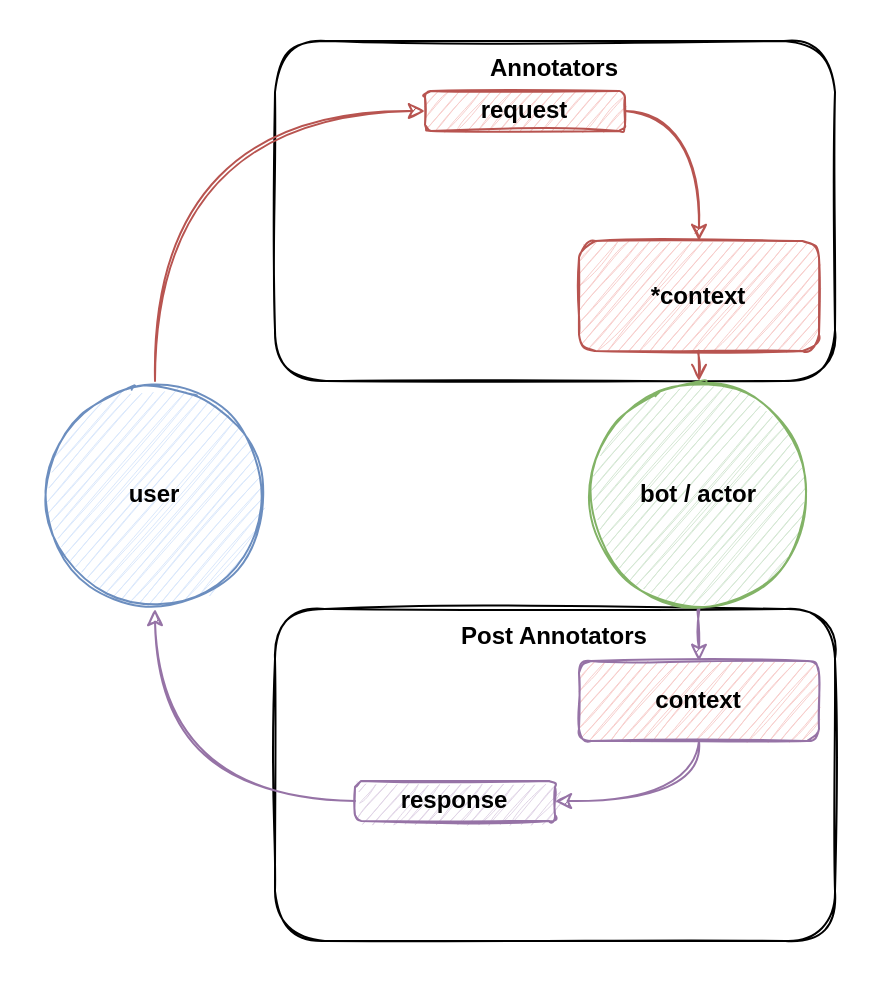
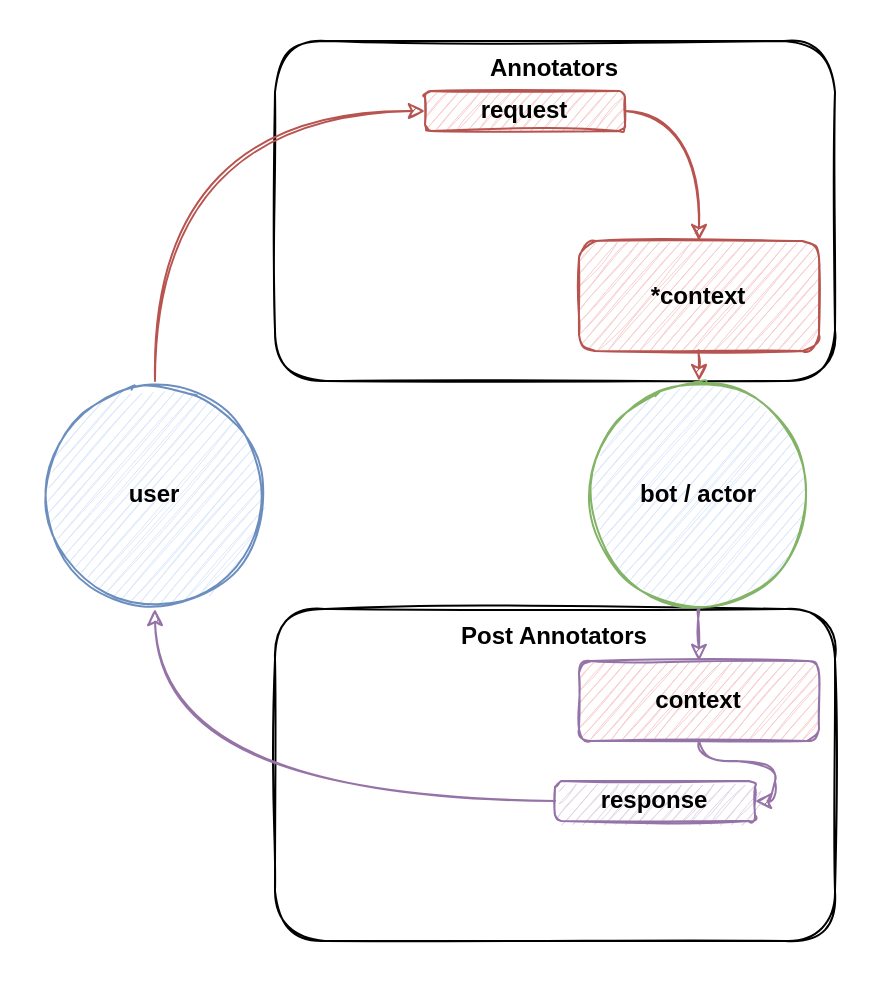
(699, 370) -> (699, 366)
(699, 495) -> (699, 495)
(455, 801) -> (655, 801)
